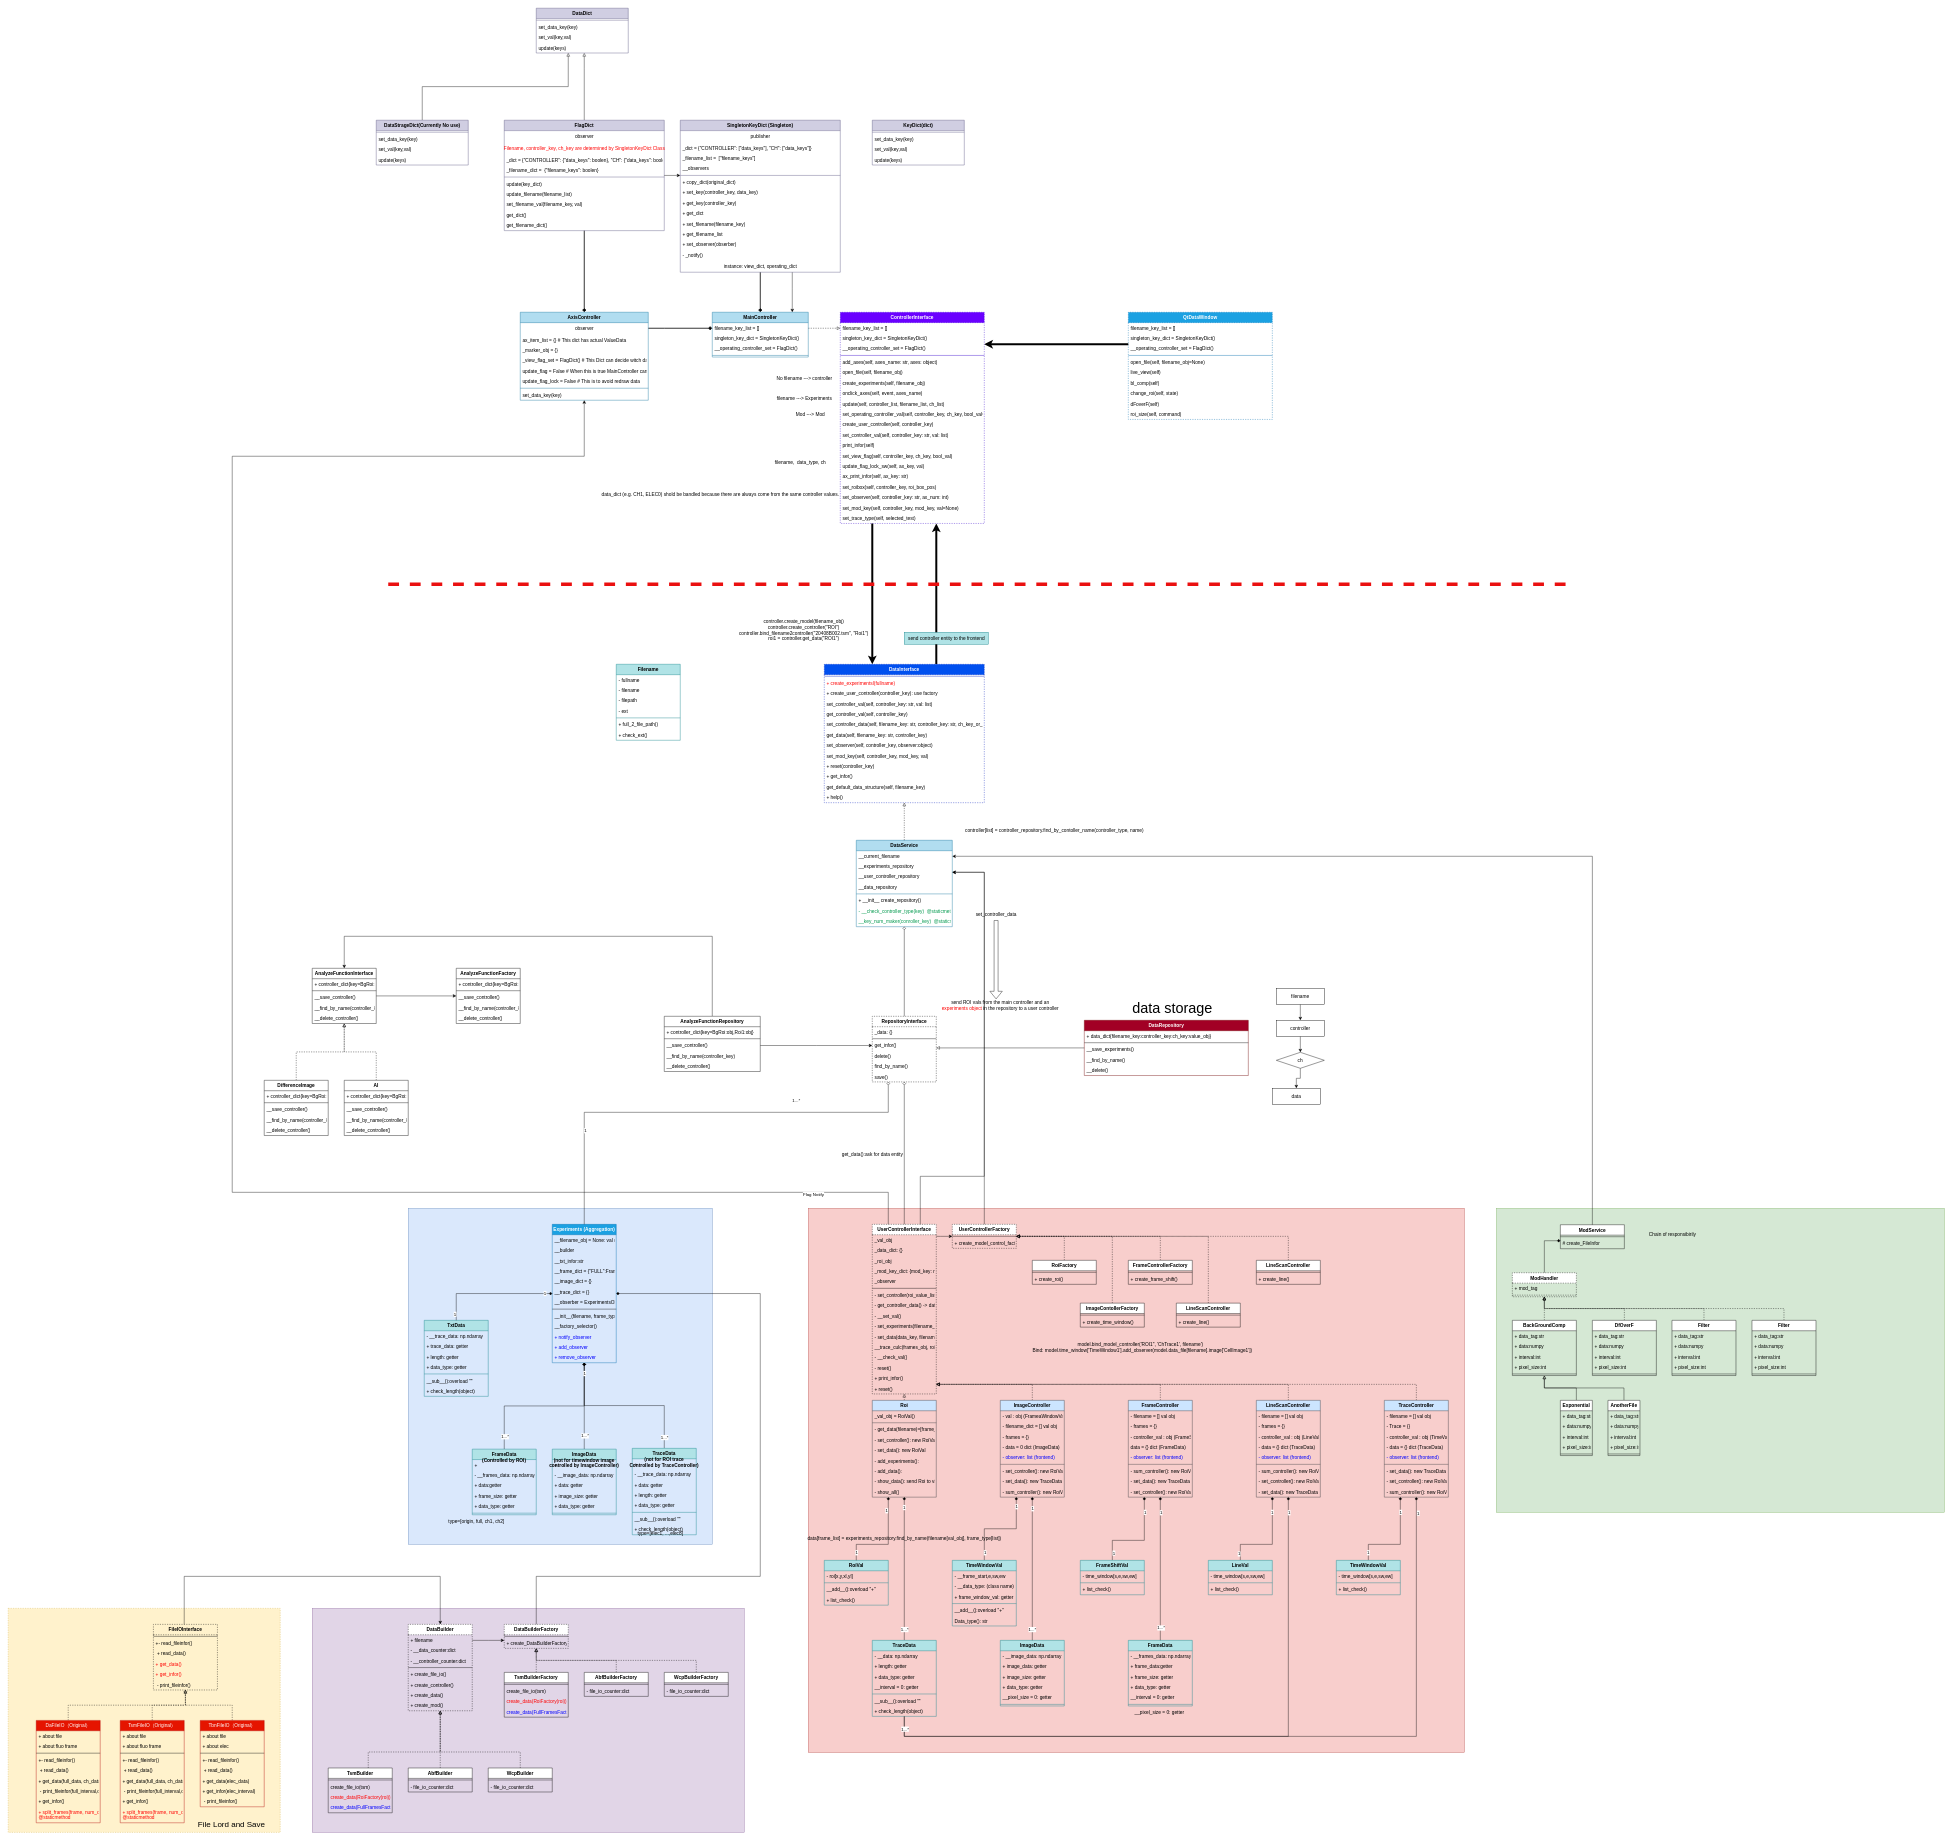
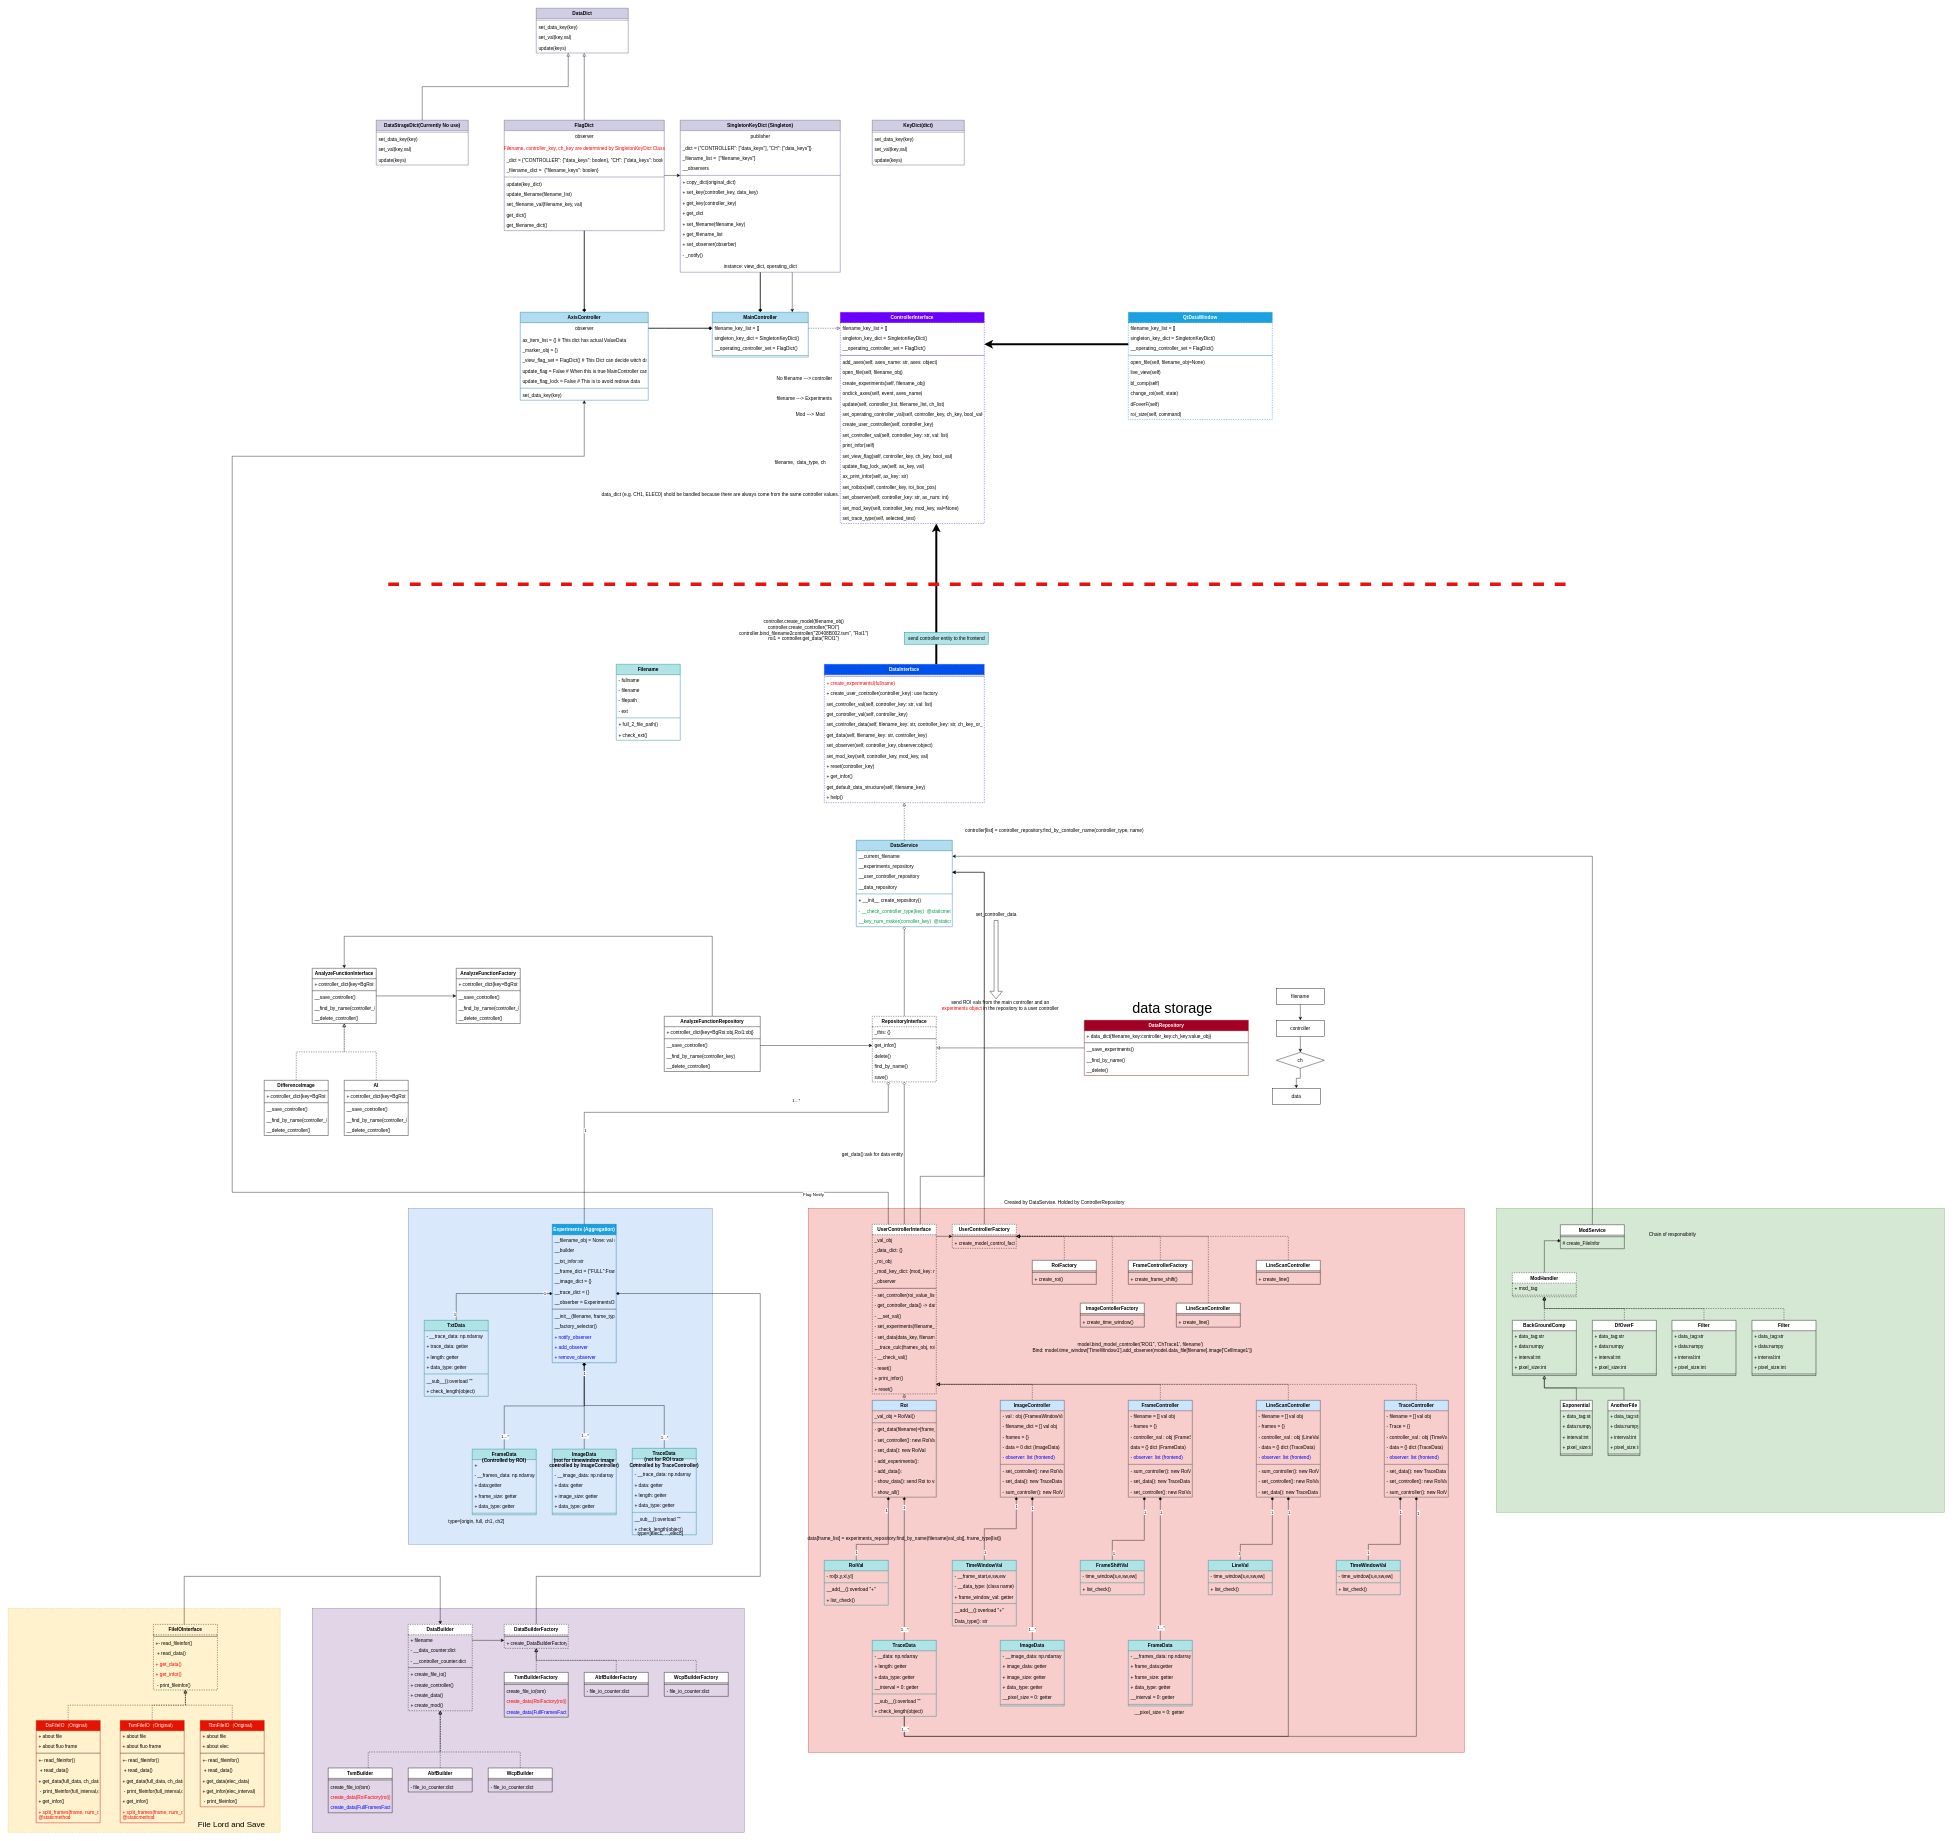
(872, 592) -> none
(885, 1032) -> (885, 1032)
none -> (1064, 1202)
